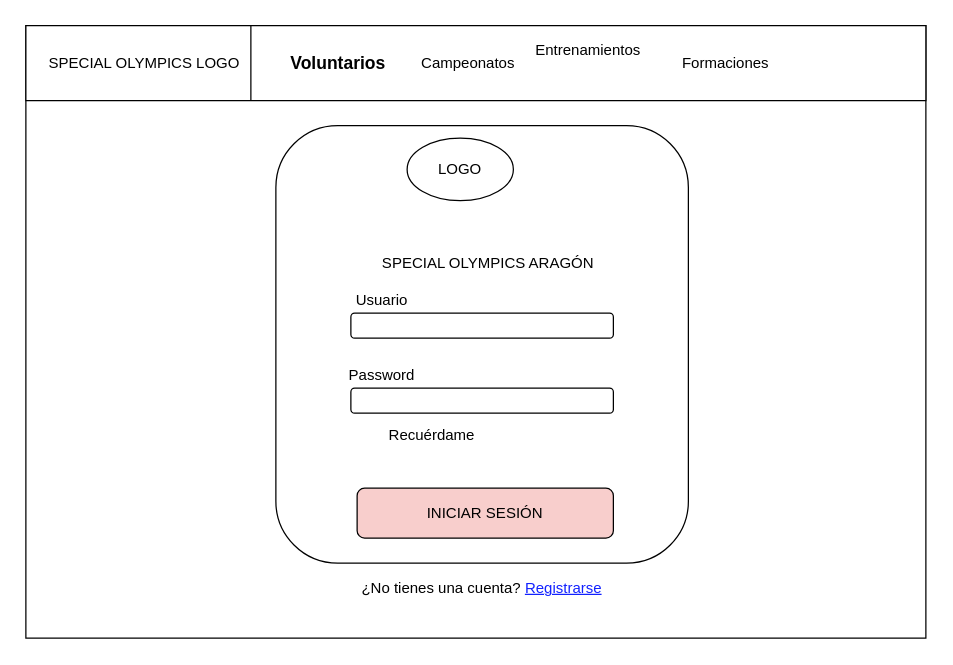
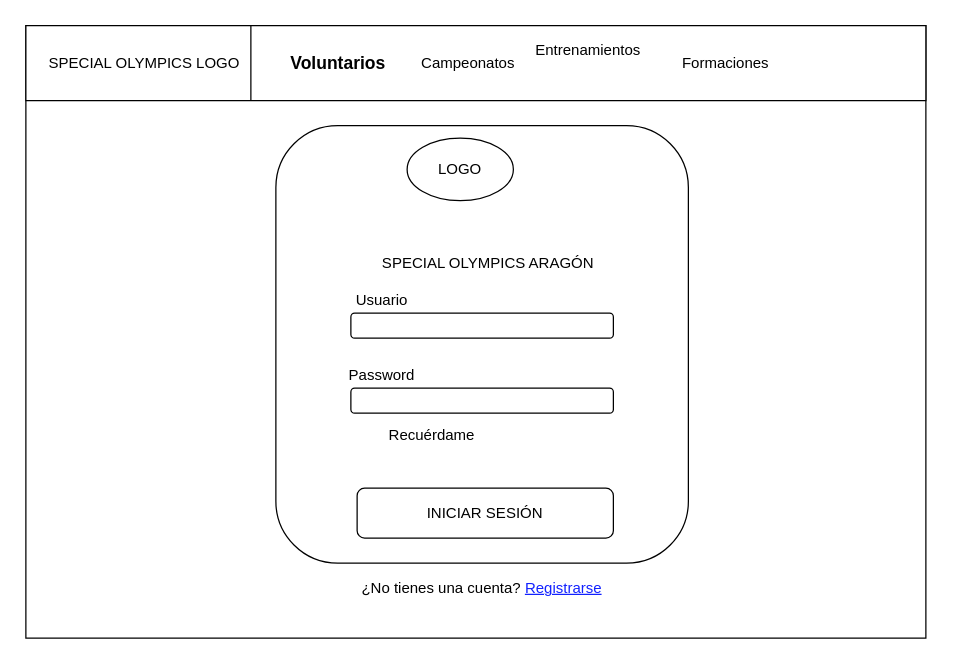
(485, 513) -> (485, 513)
